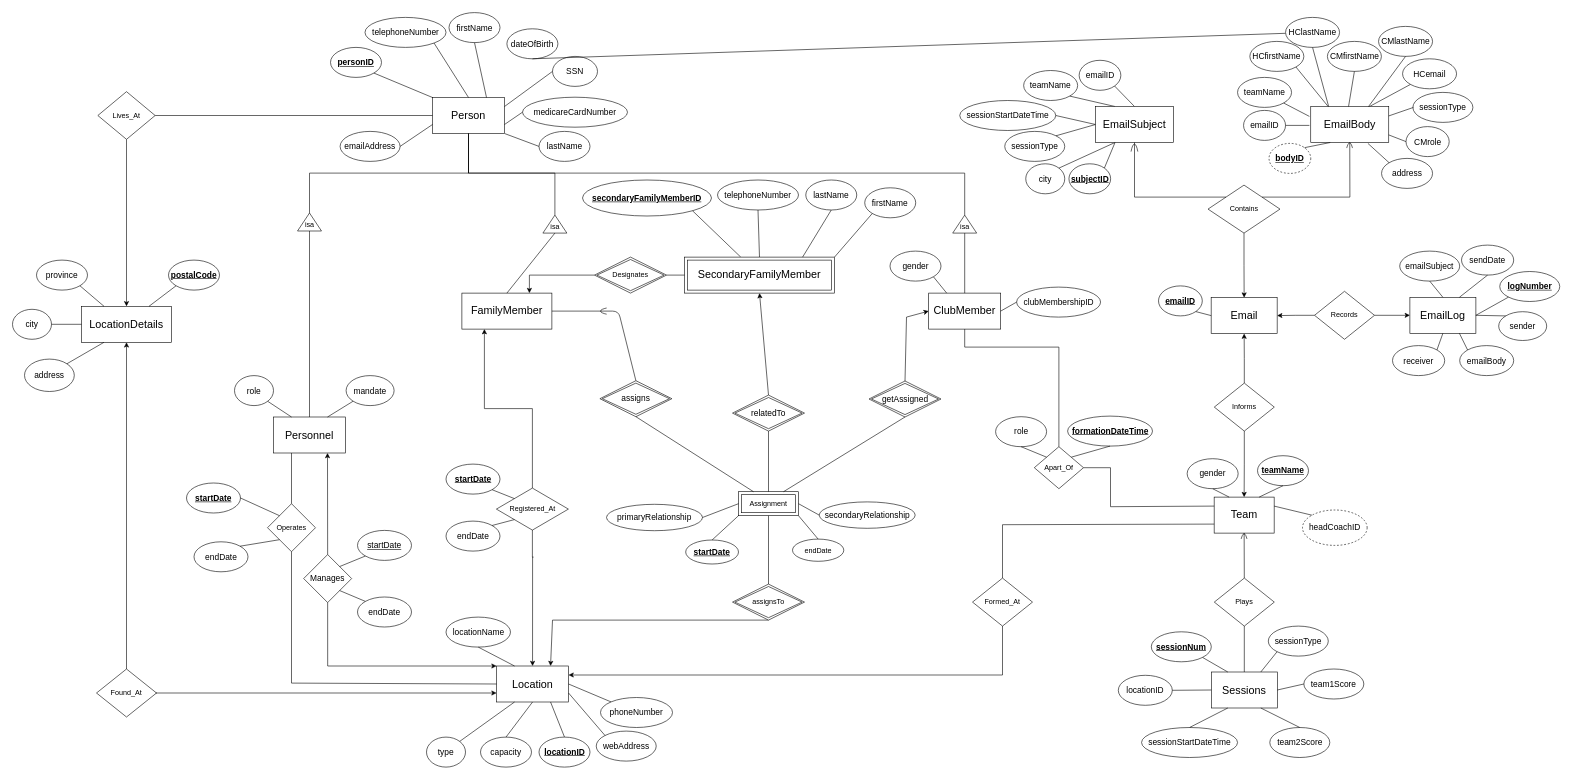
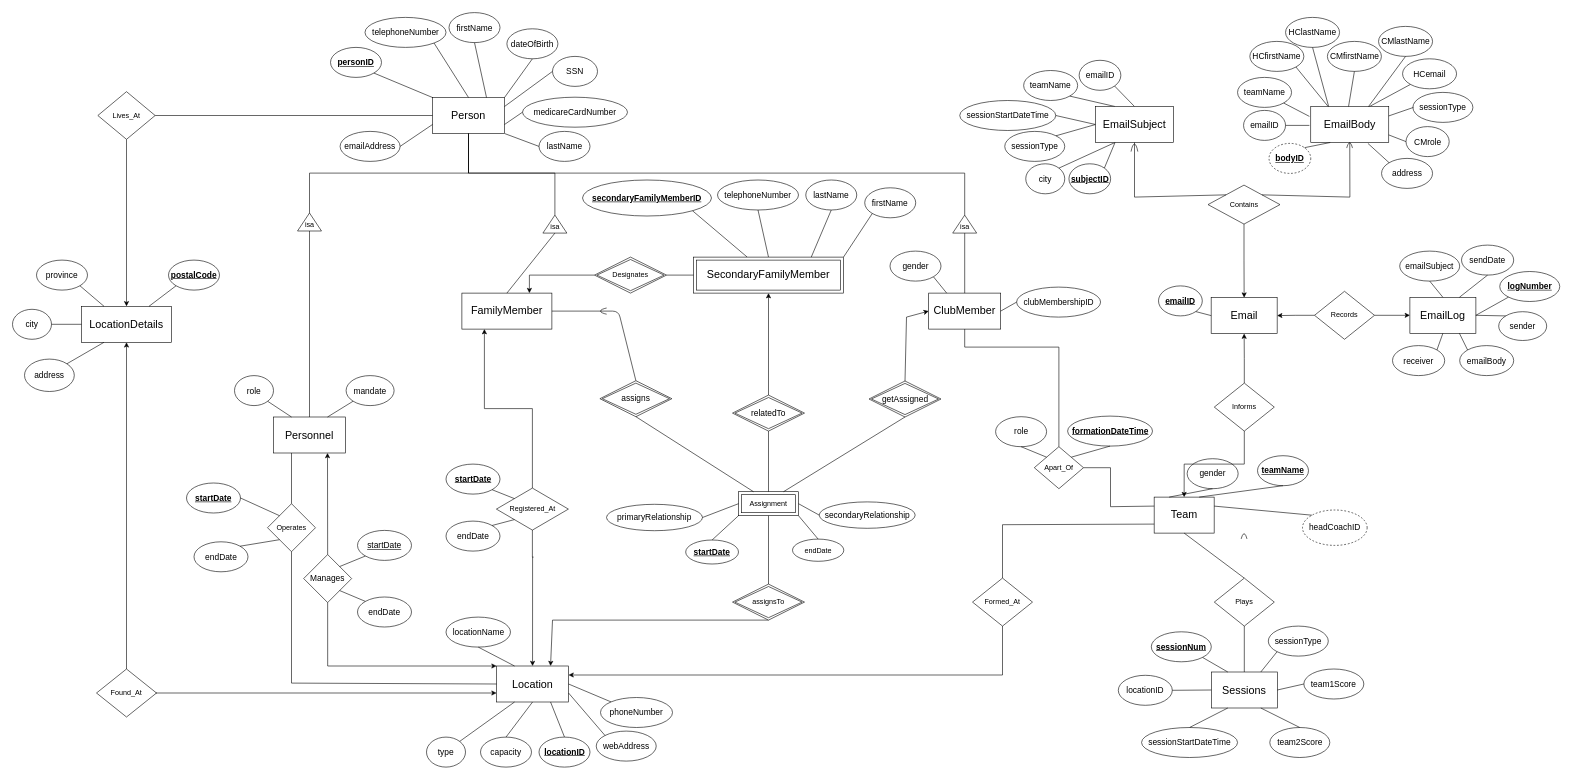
(908, 46) -> (519, 78)
(1244, 209) -> (1244, 205)
(759, 275) -> (768, 275)
(1244, 515) -> (1184, 515)
